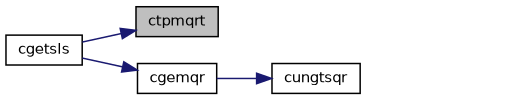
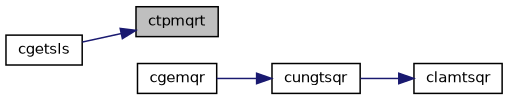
(102, 62) -> none
none -> (458, 78)
